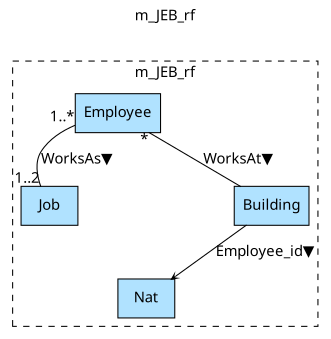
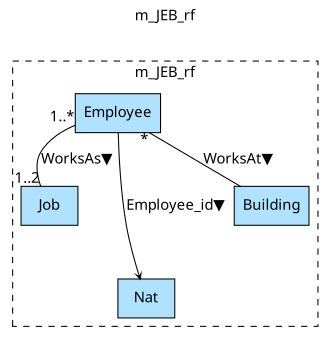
(211, 251) -> (123, 204)
